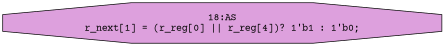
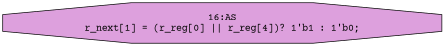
(222, 23) -> (222, 23)
